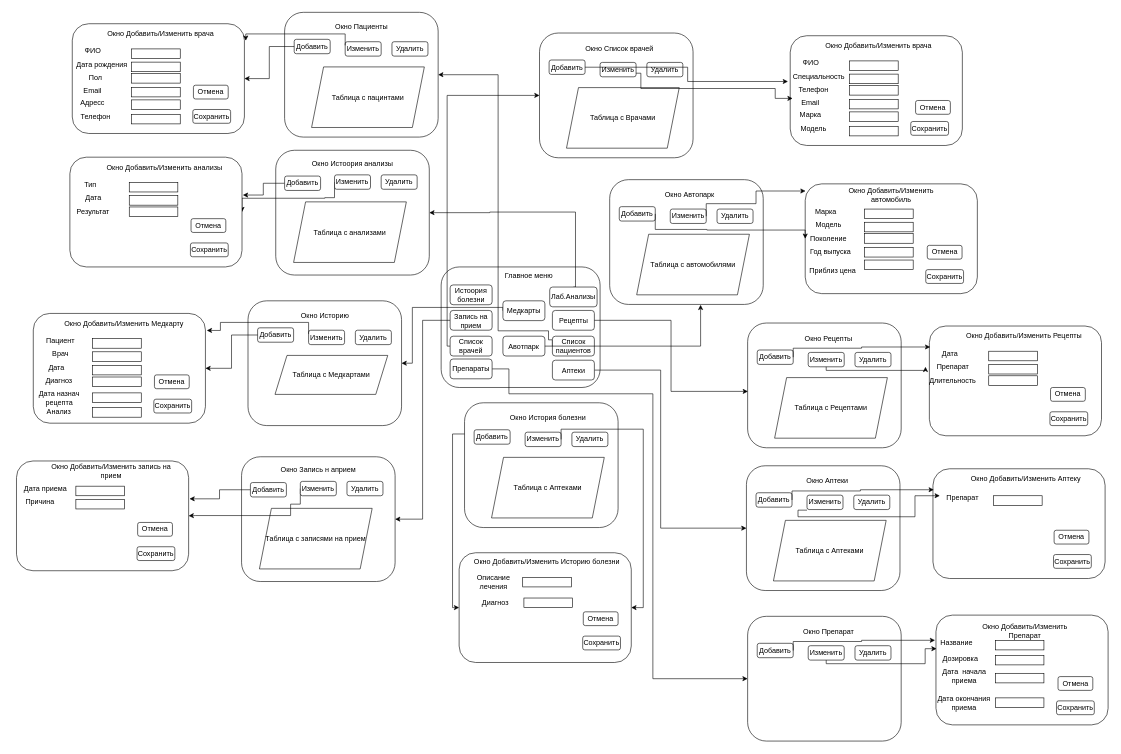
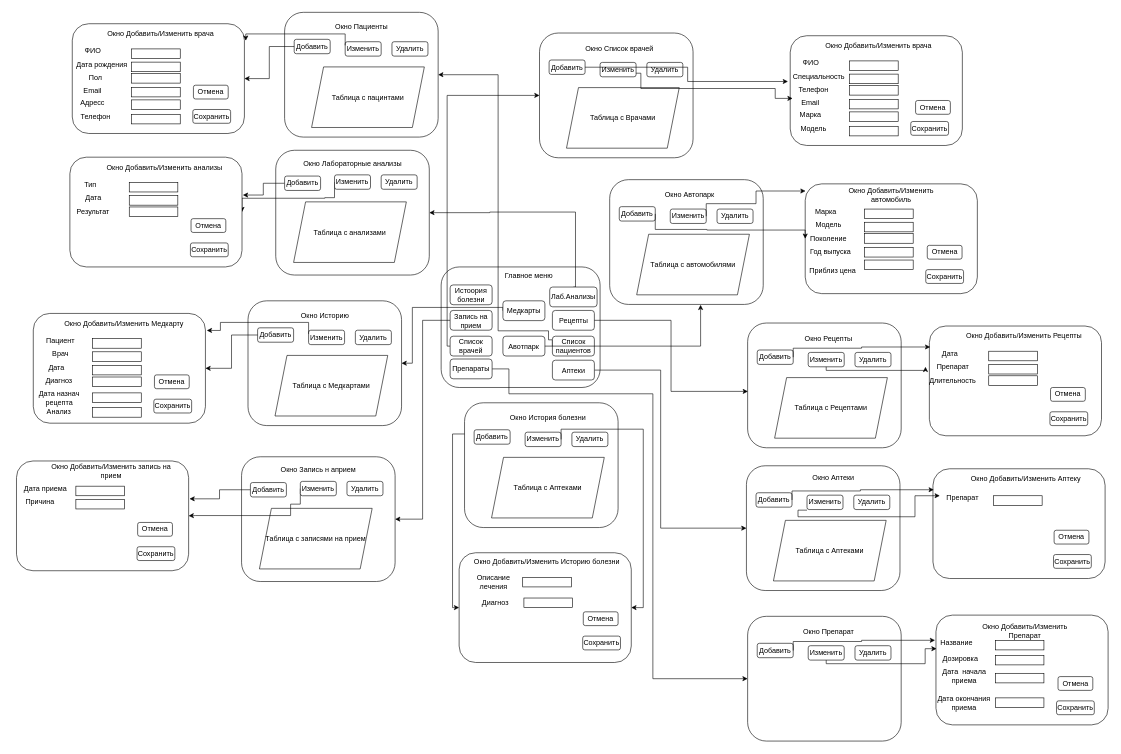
(353, 164) -> (353, 164)
(332, 375) -> (332, 386)
(827, 482) -> (833, 479)
